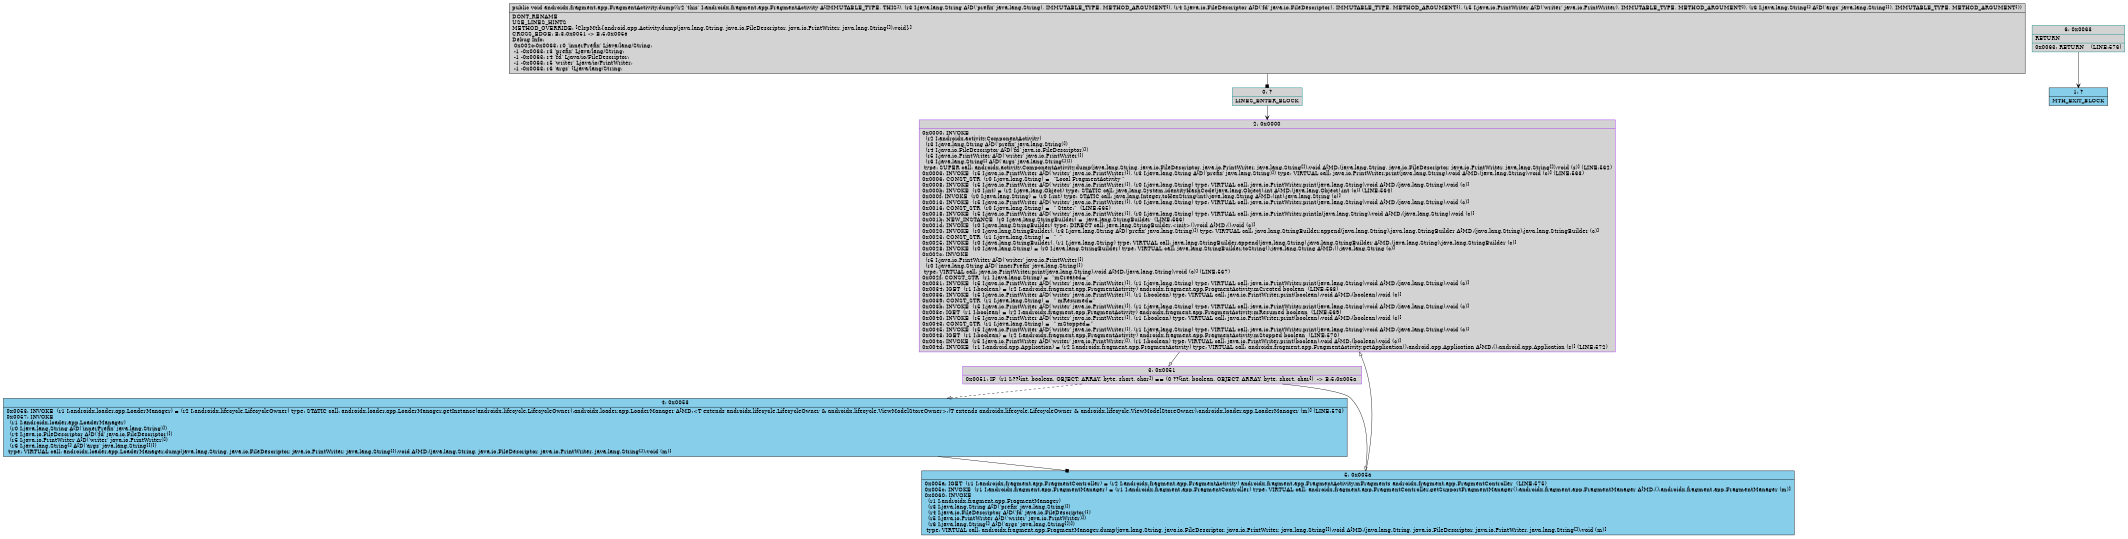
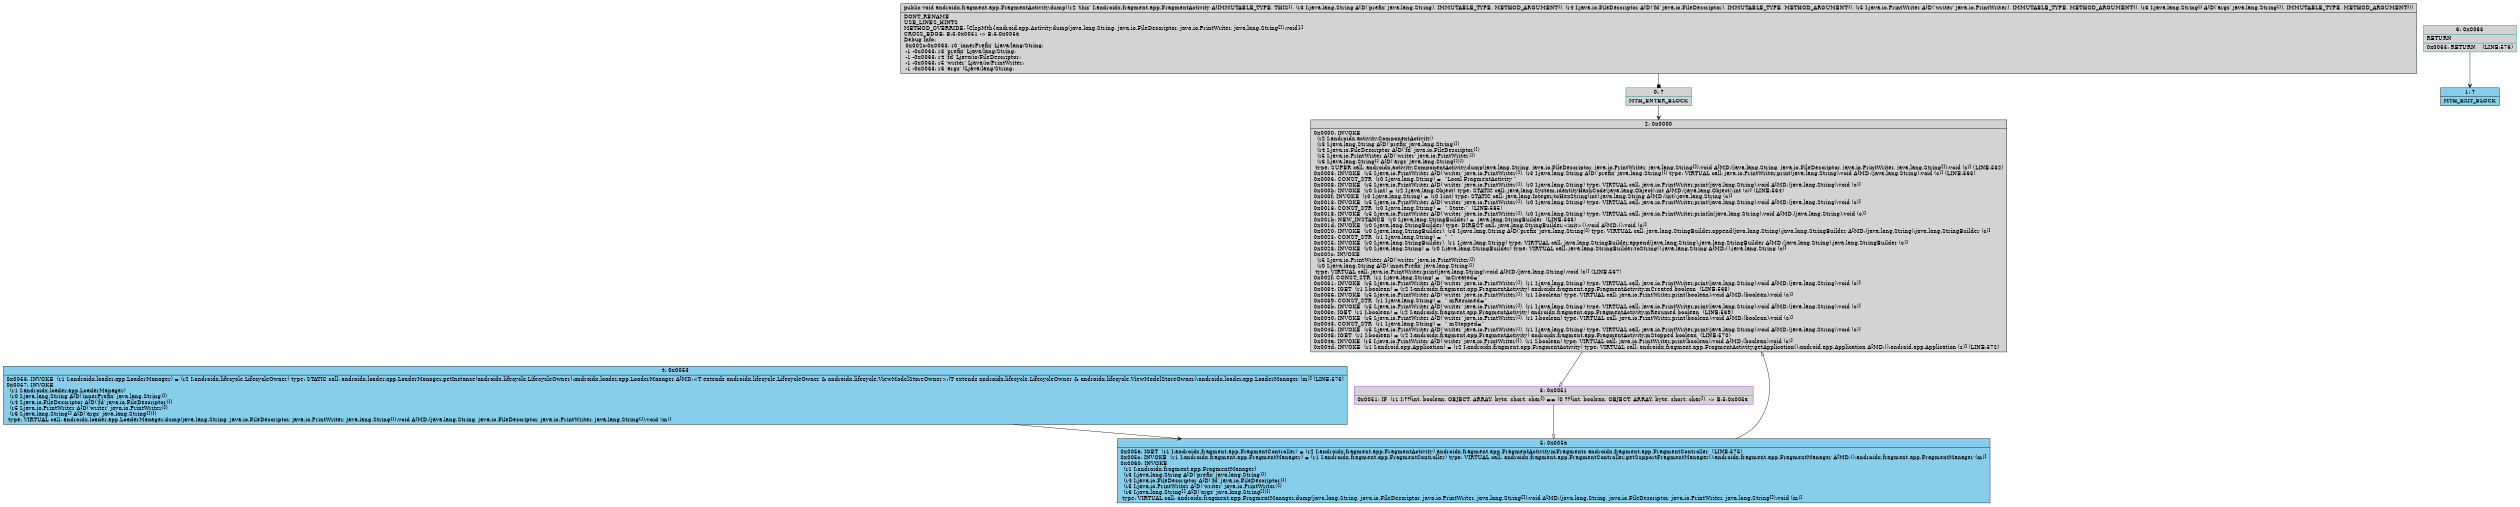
(1267, 101) -> (1659, 101)
(1267, 236) -> (1659, 236)
(1016, 391) -> none
(1001, 464) -> (1096, 432)
